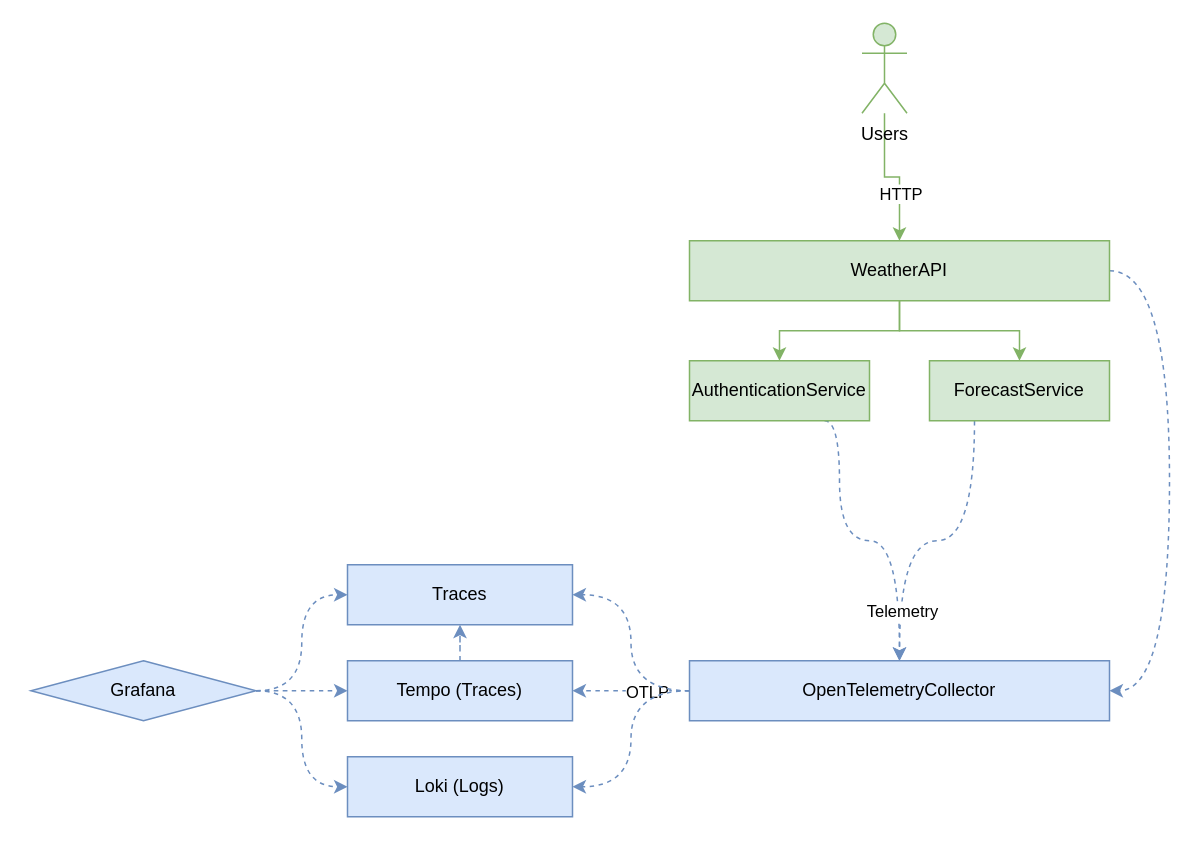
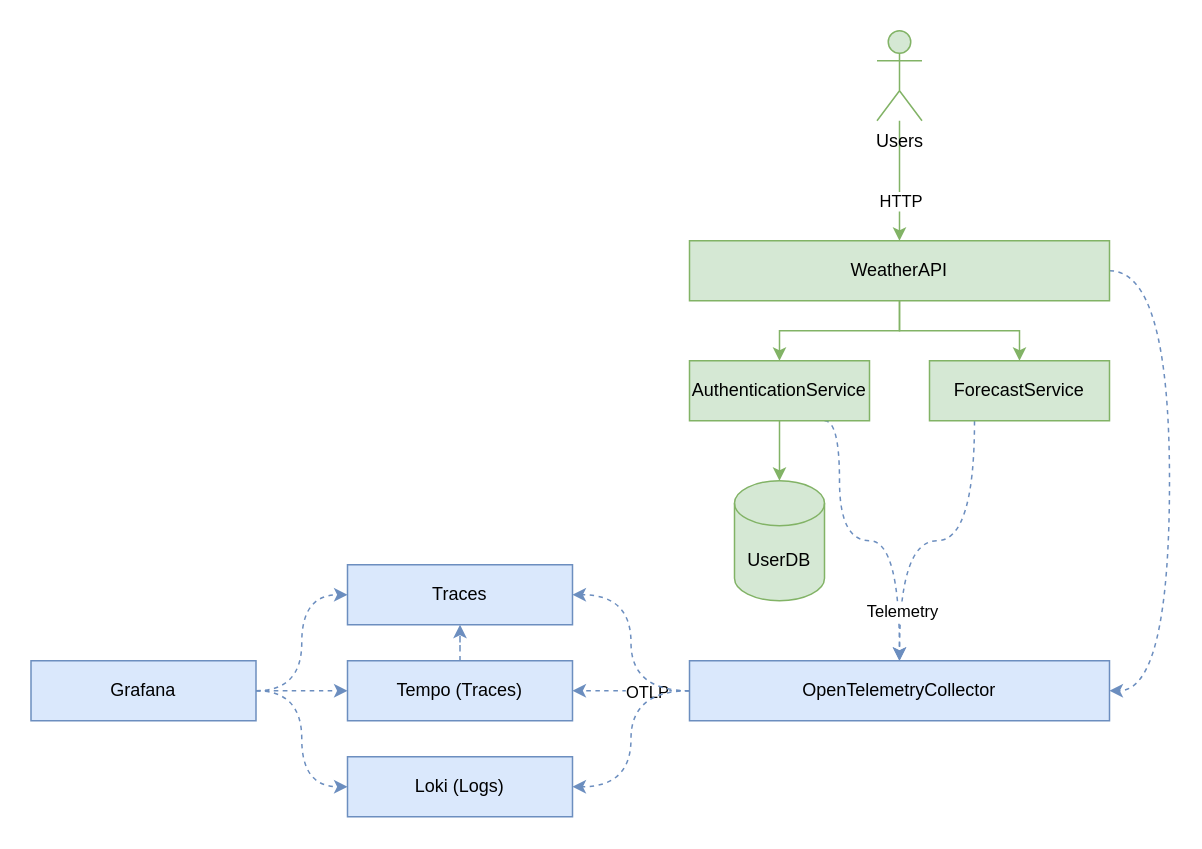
(884, 68) -> (899, 76)
none -> (779, 446)
none -> (779, 541)
(143, 691) -> (143, 691)
